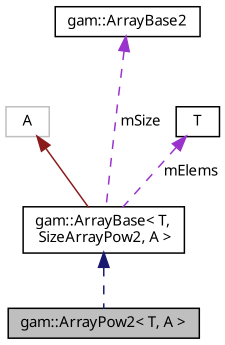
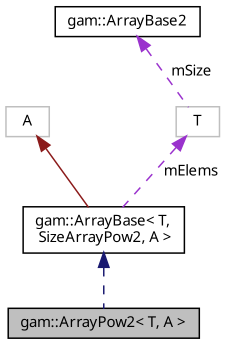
(198, 122) -> (198, 122)
(115, 129) -> (167, 78)
